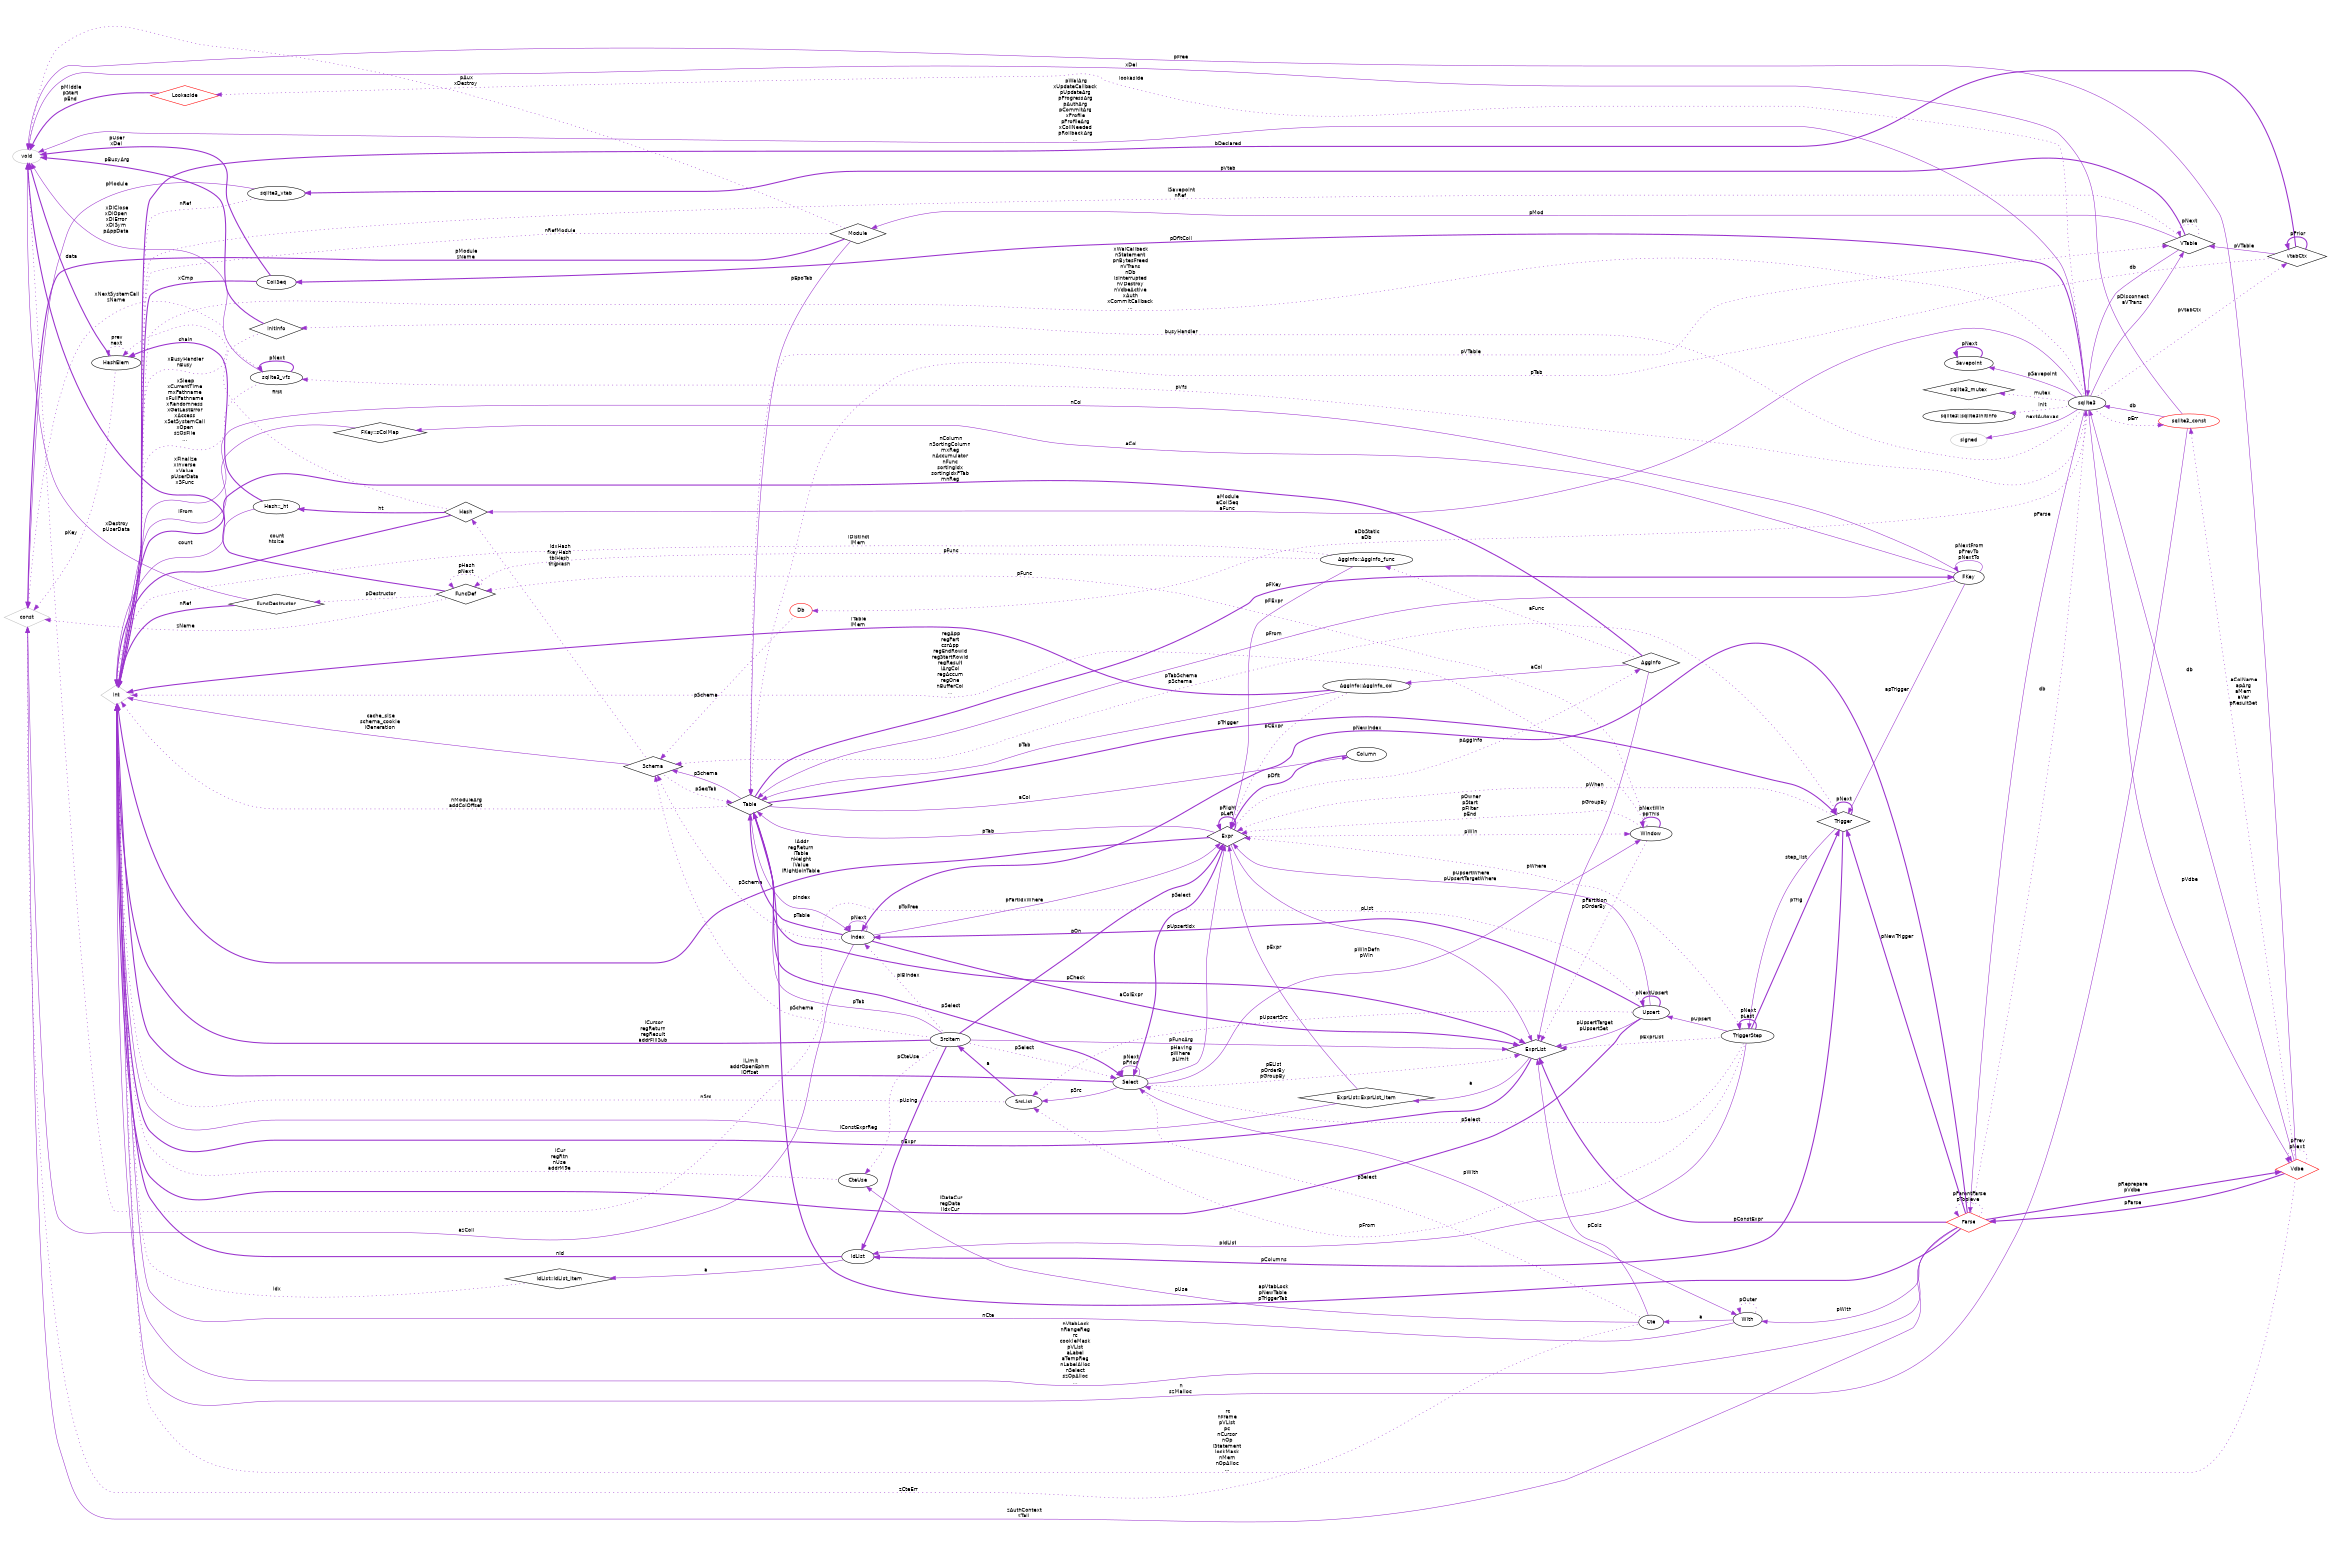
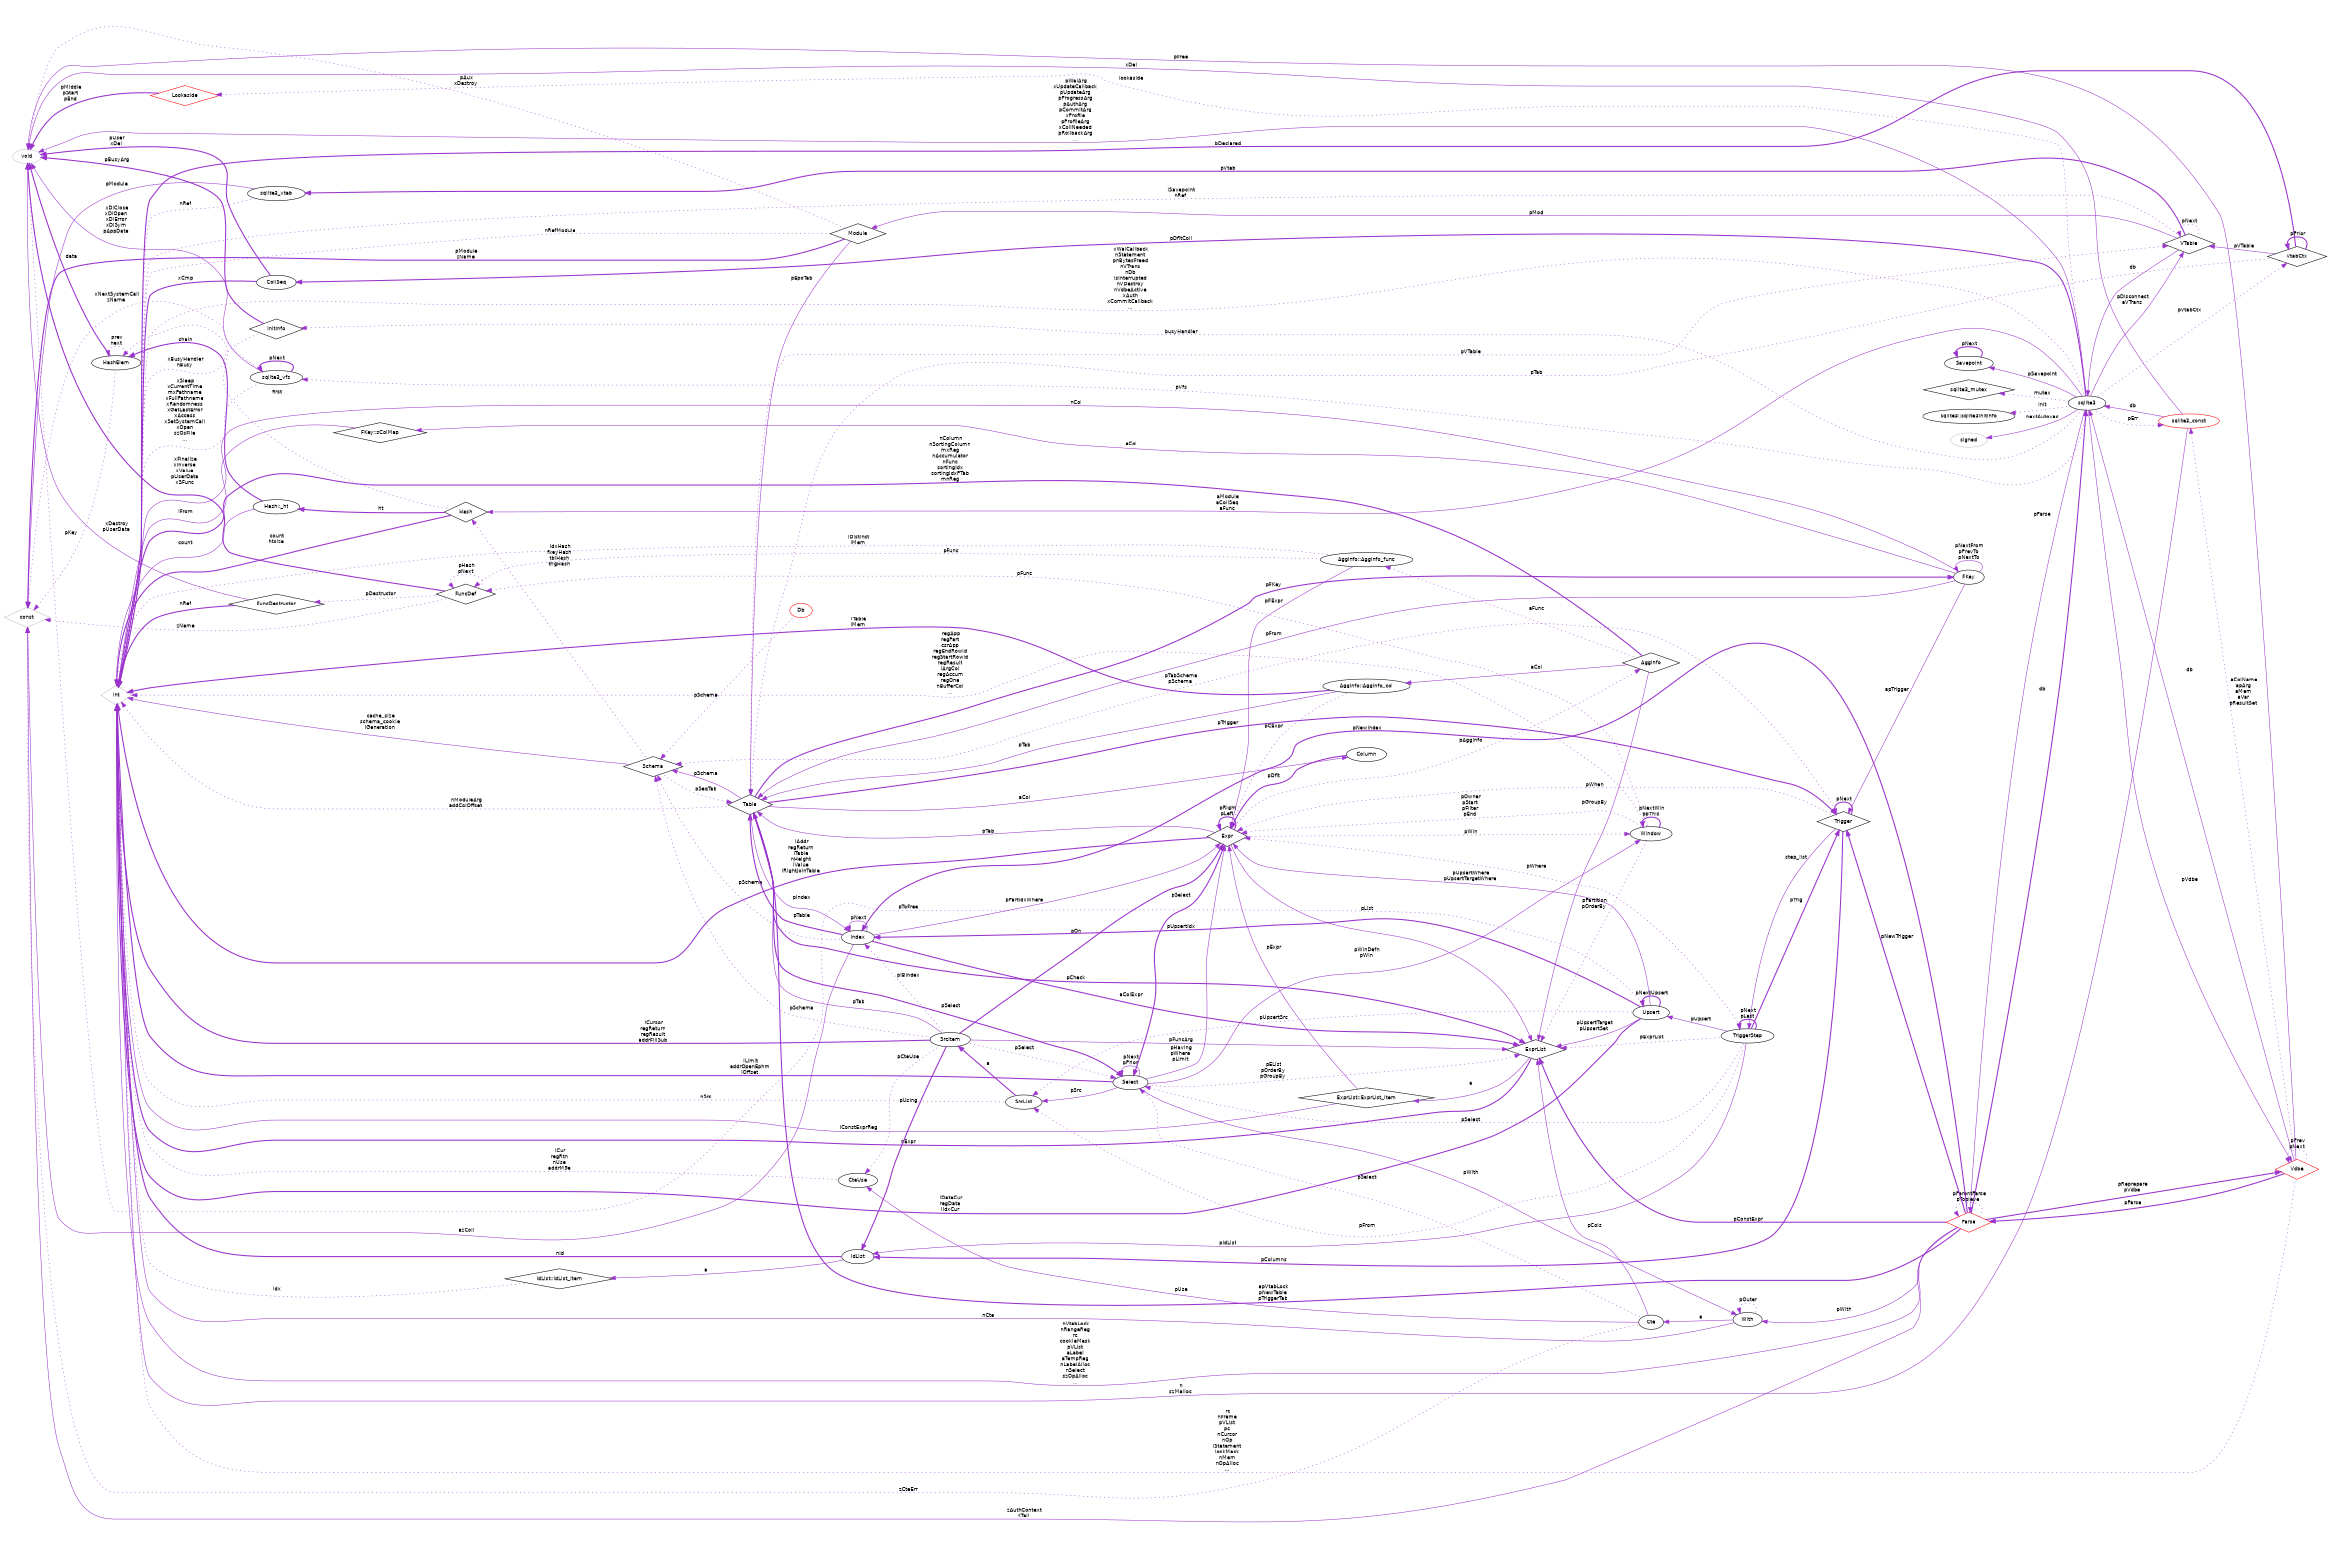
(1480, 539) -> none
(2041, 816) -> (2041, 816)
